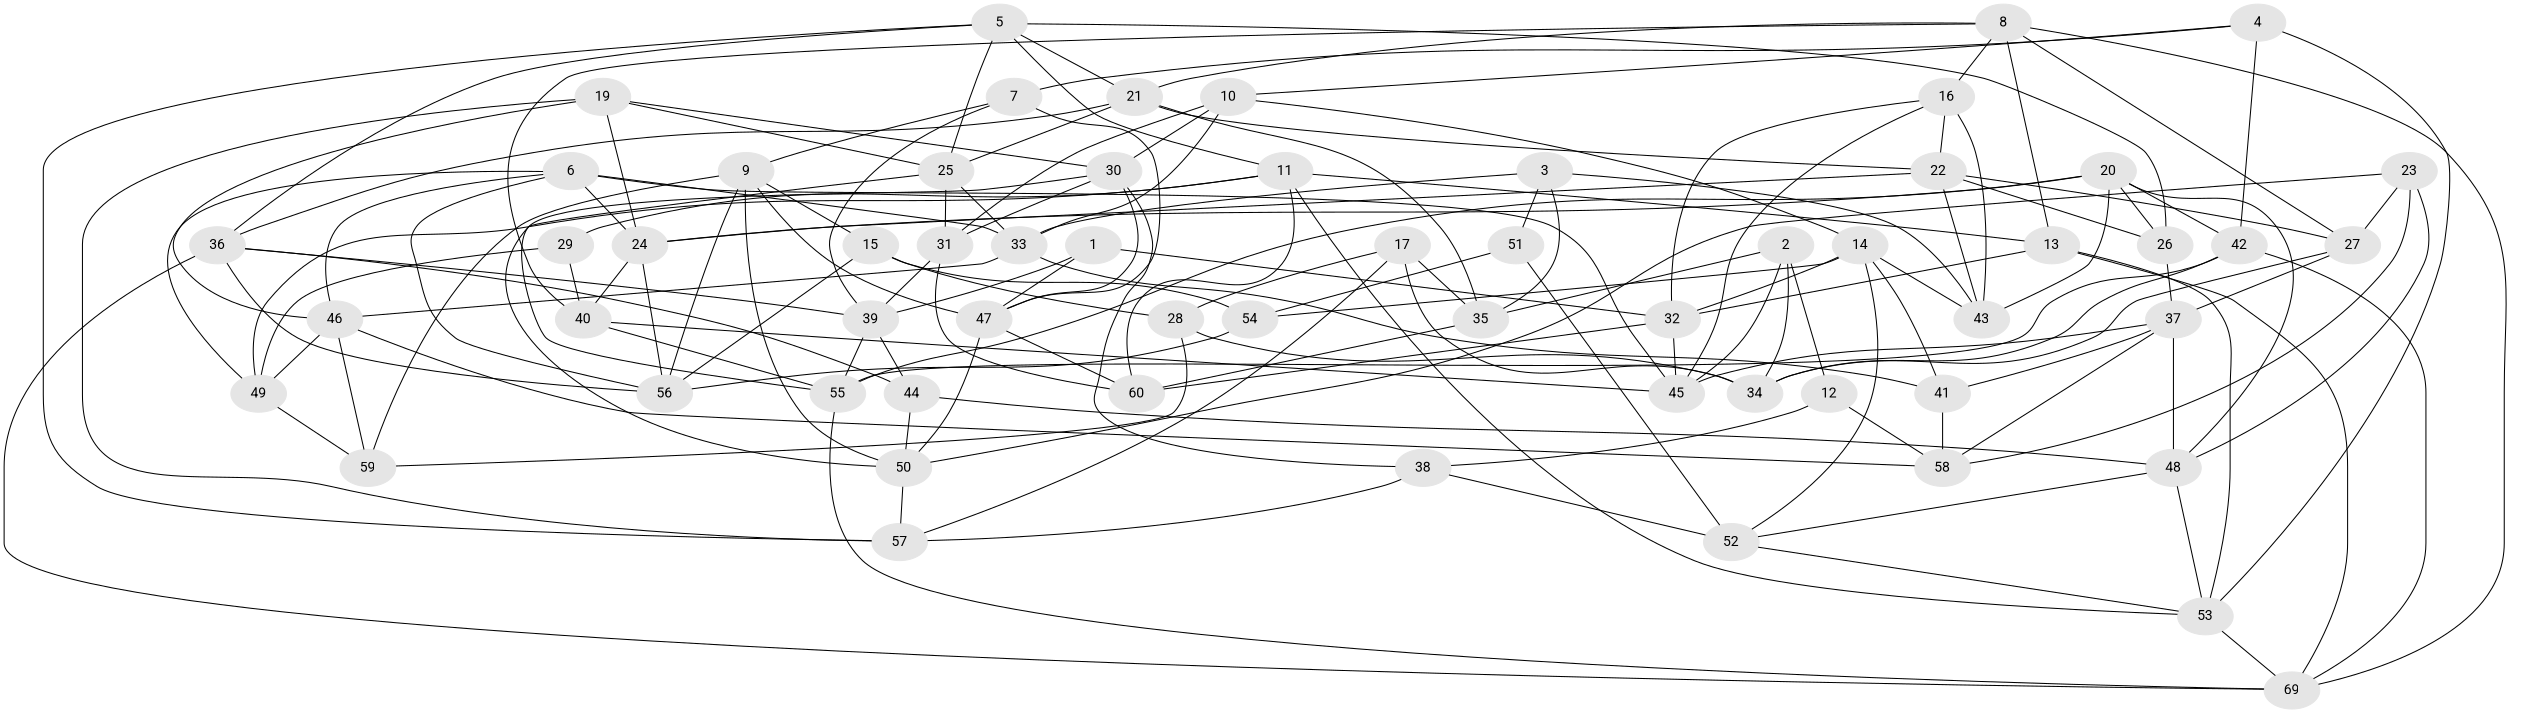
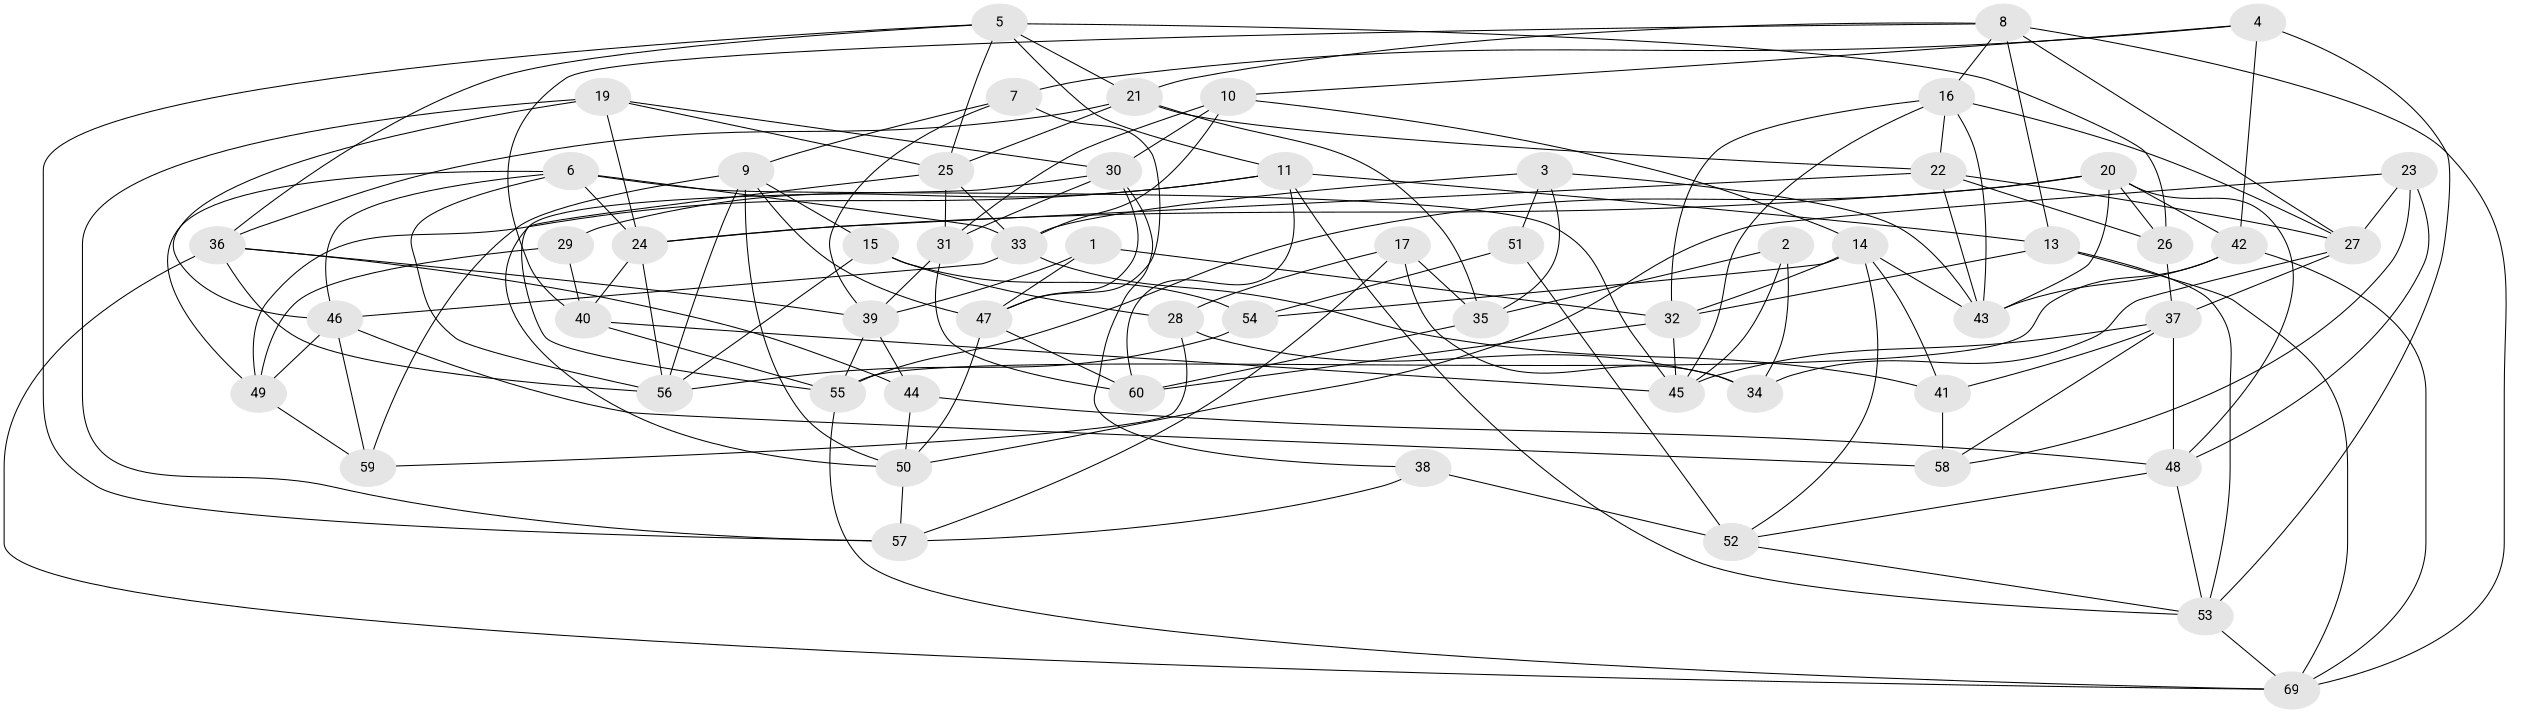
none -> (2156, 157)
(2007, 353) -> (2111, 283)
(1829, 394) -> none
